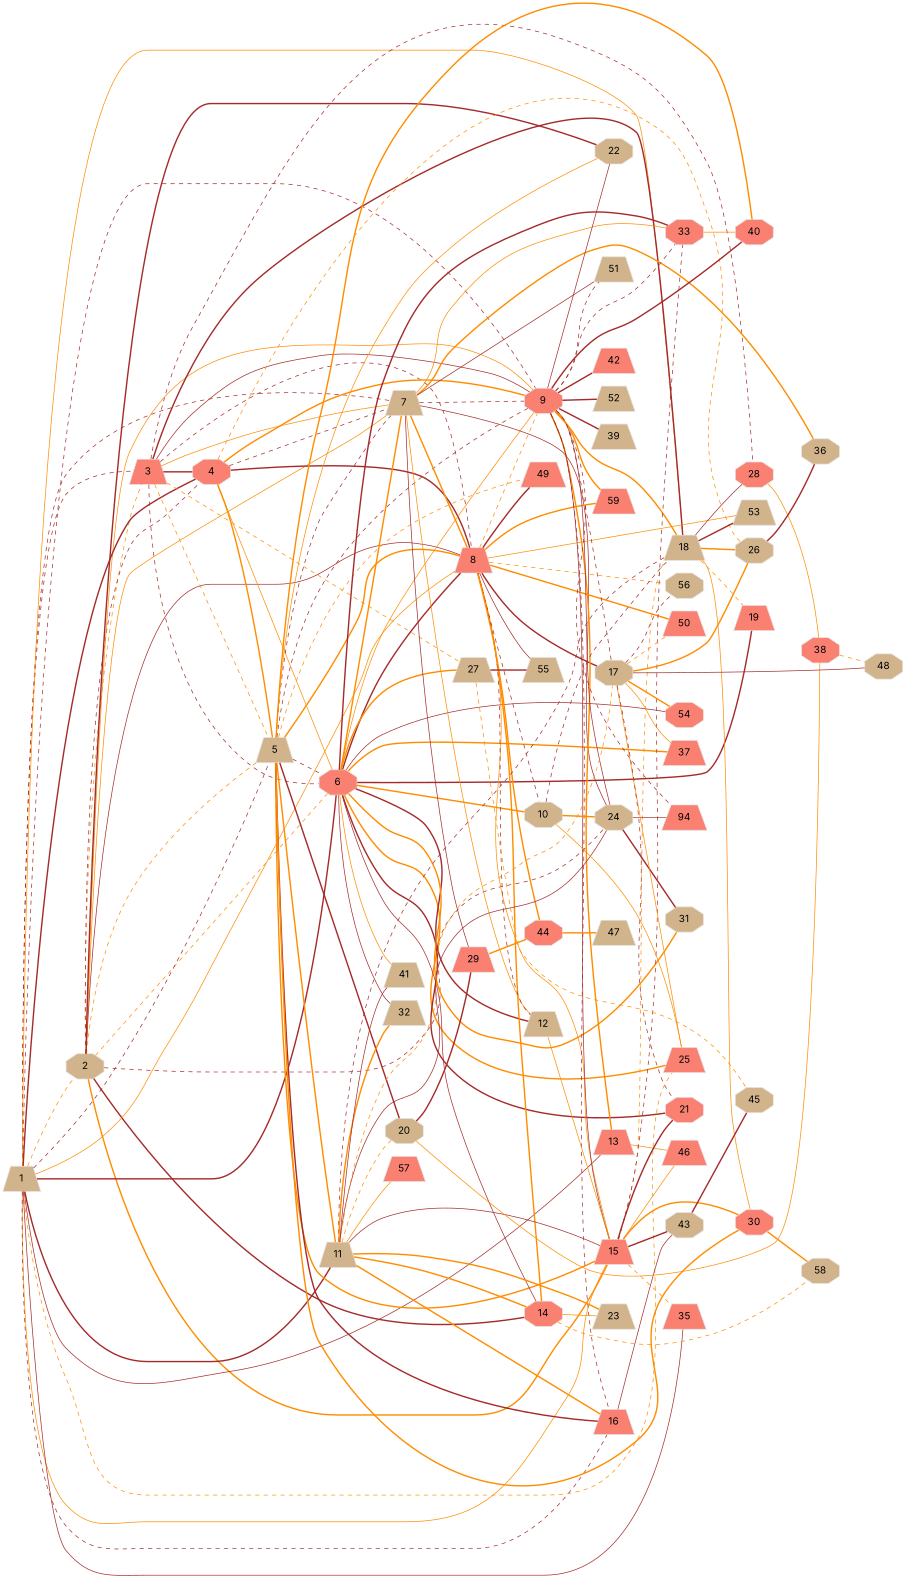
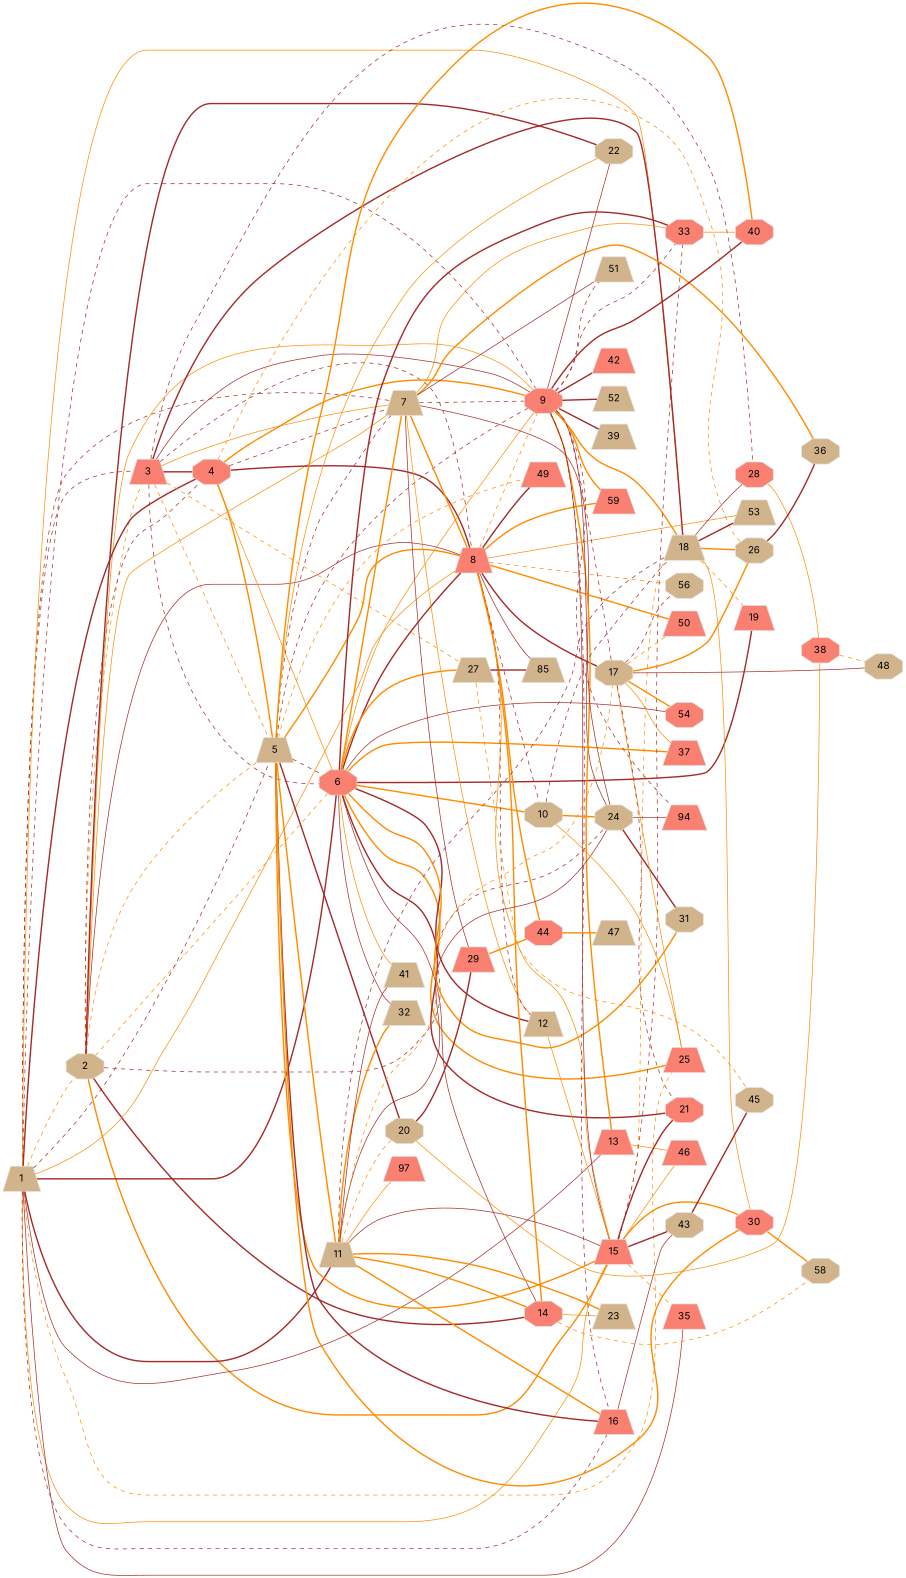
(543, 670) -> (543, 670)
(404, 1169) -> (404, 1169)
